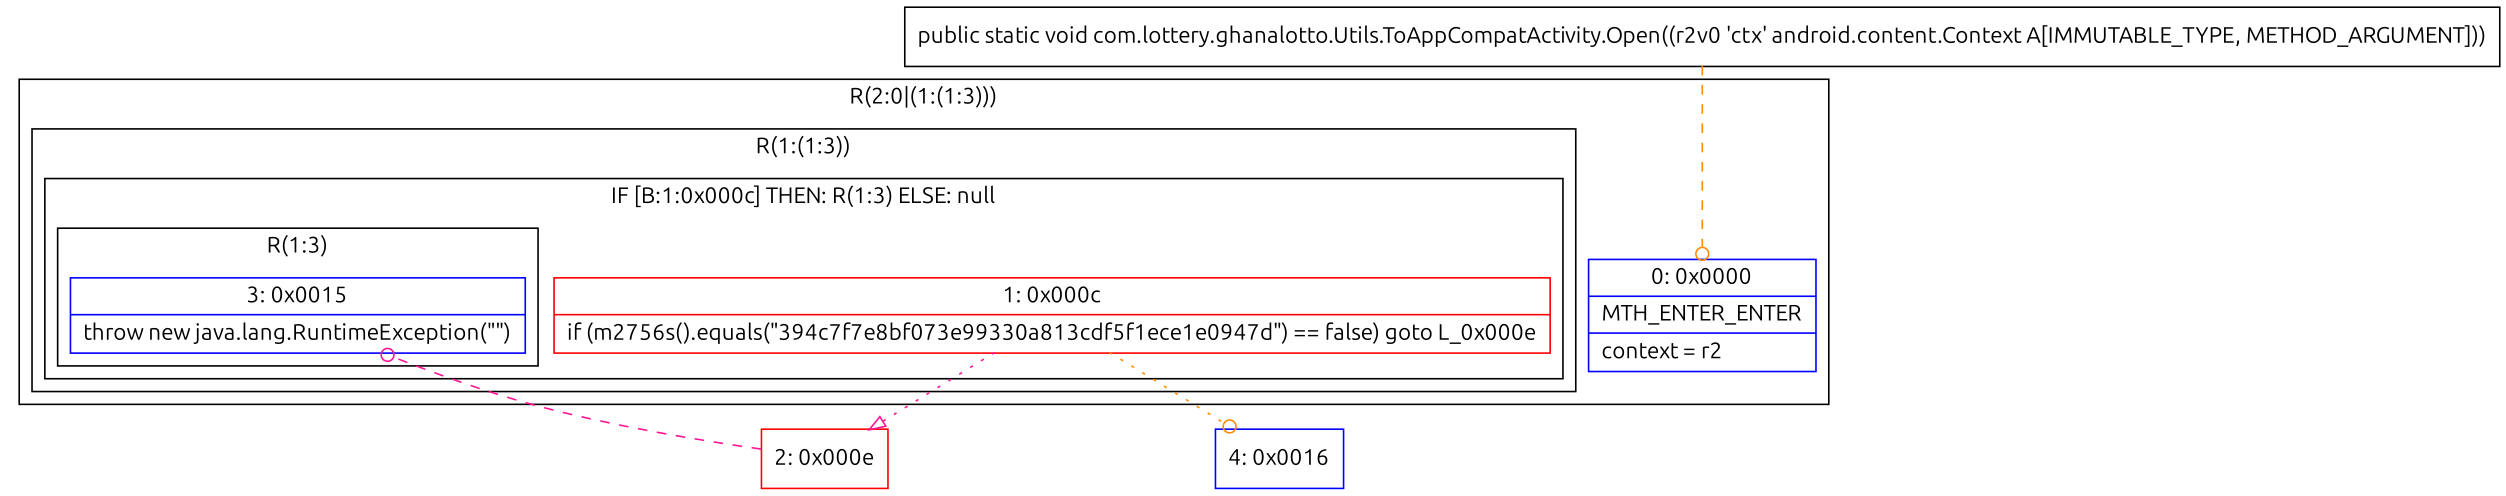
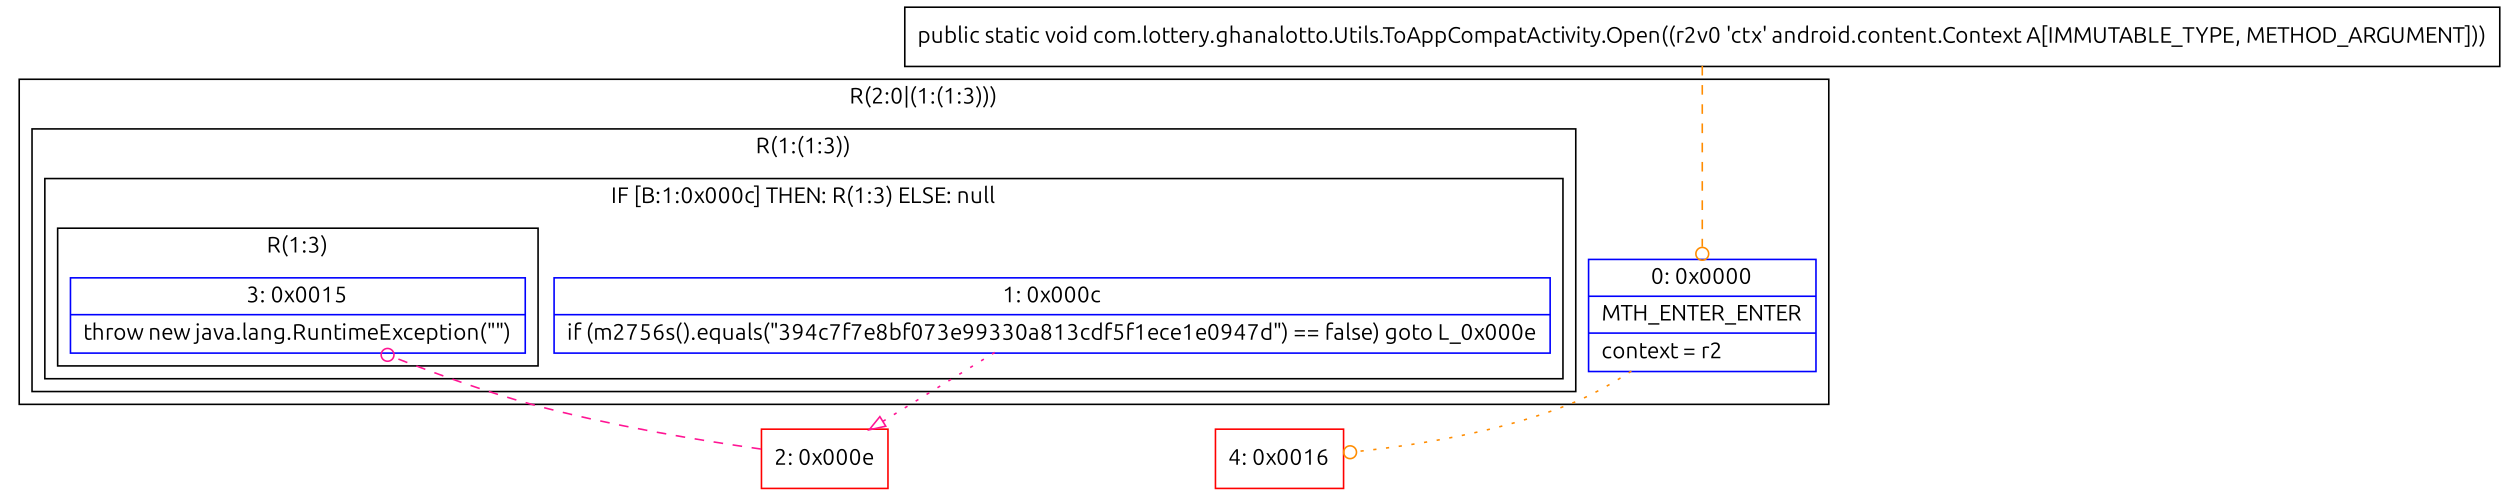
(1052, 315) -> (1052, 315)
(1167, 388) -> (1499, 427)
(1280, 459) -> (1280, 459)
